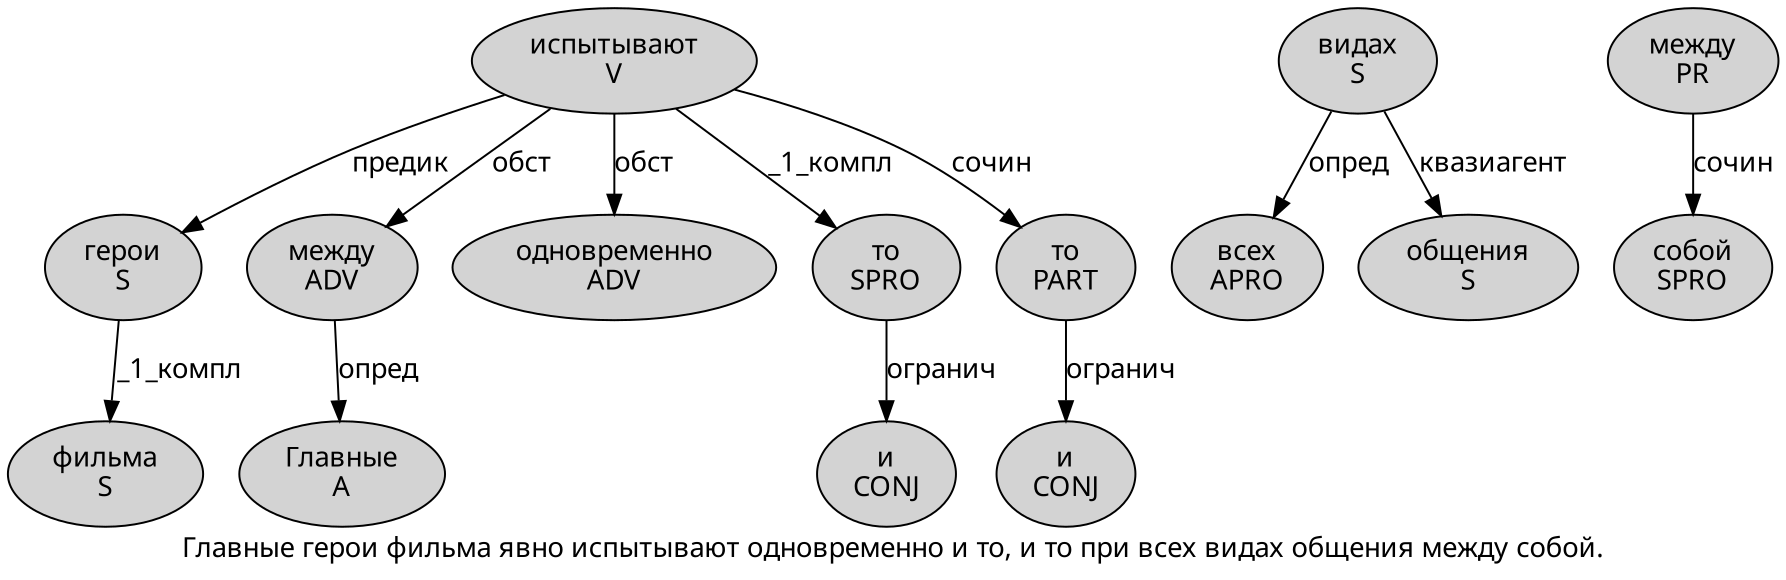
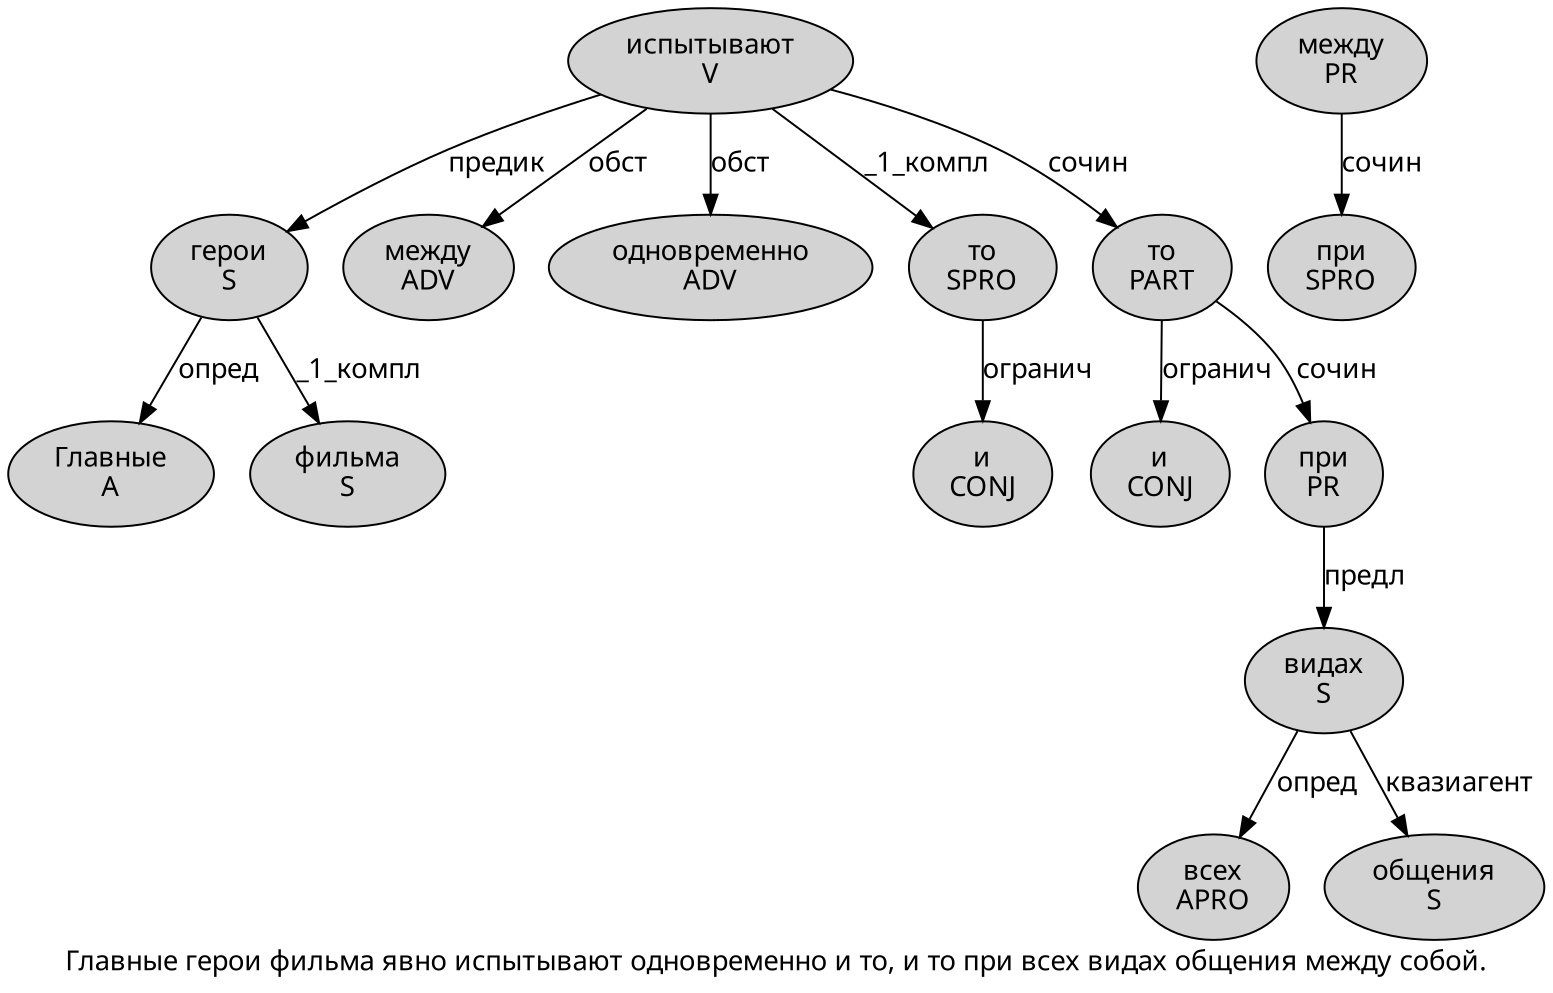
(1693, 267) -> (1342, 267)
(337, 361) -> (176, 362)
none -> (1324, 474)
